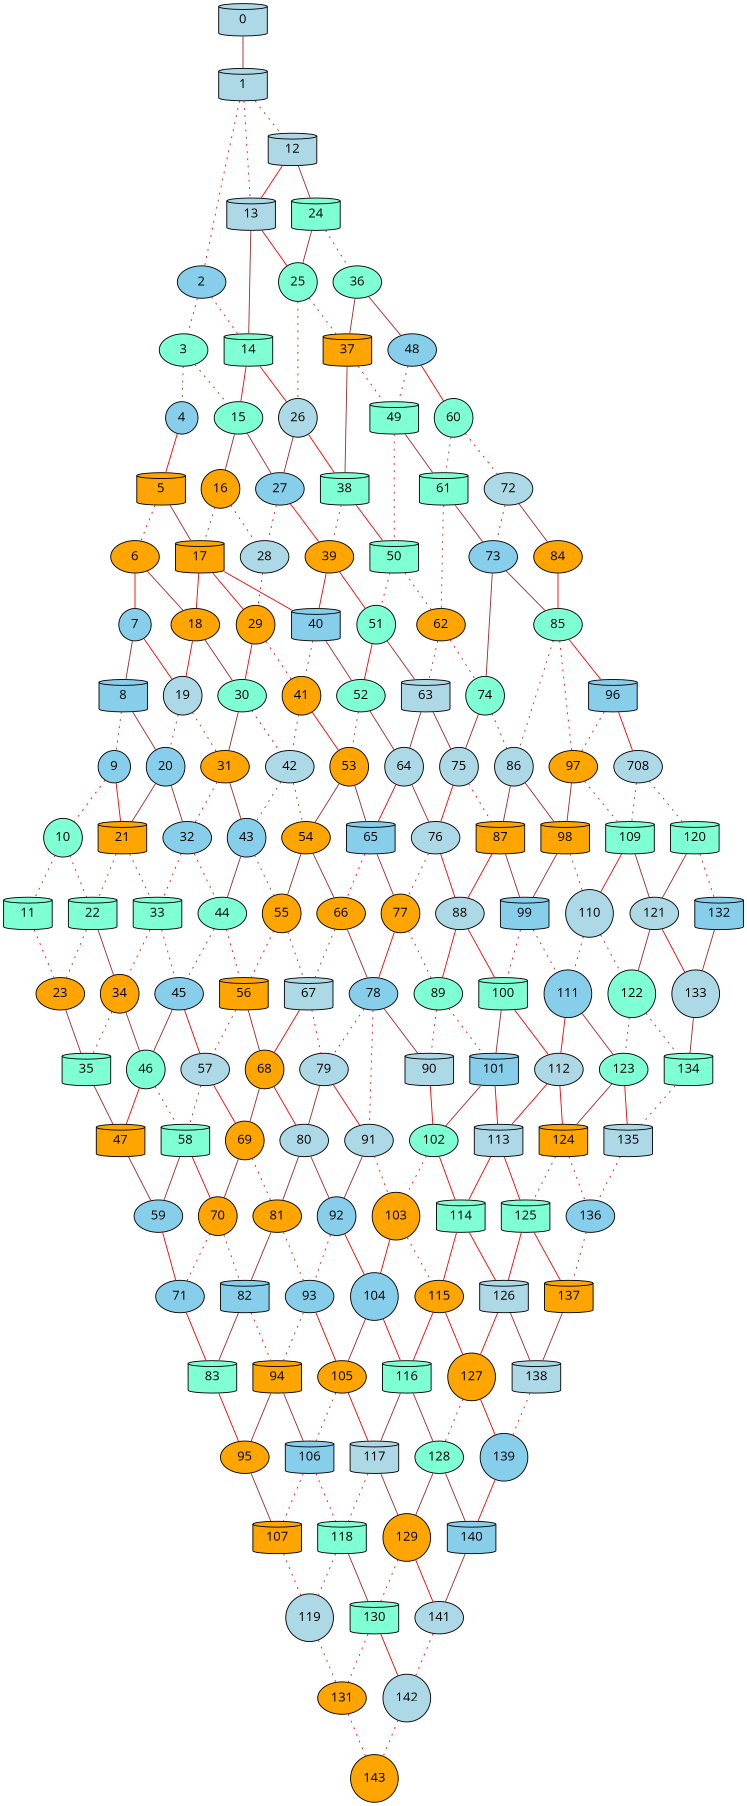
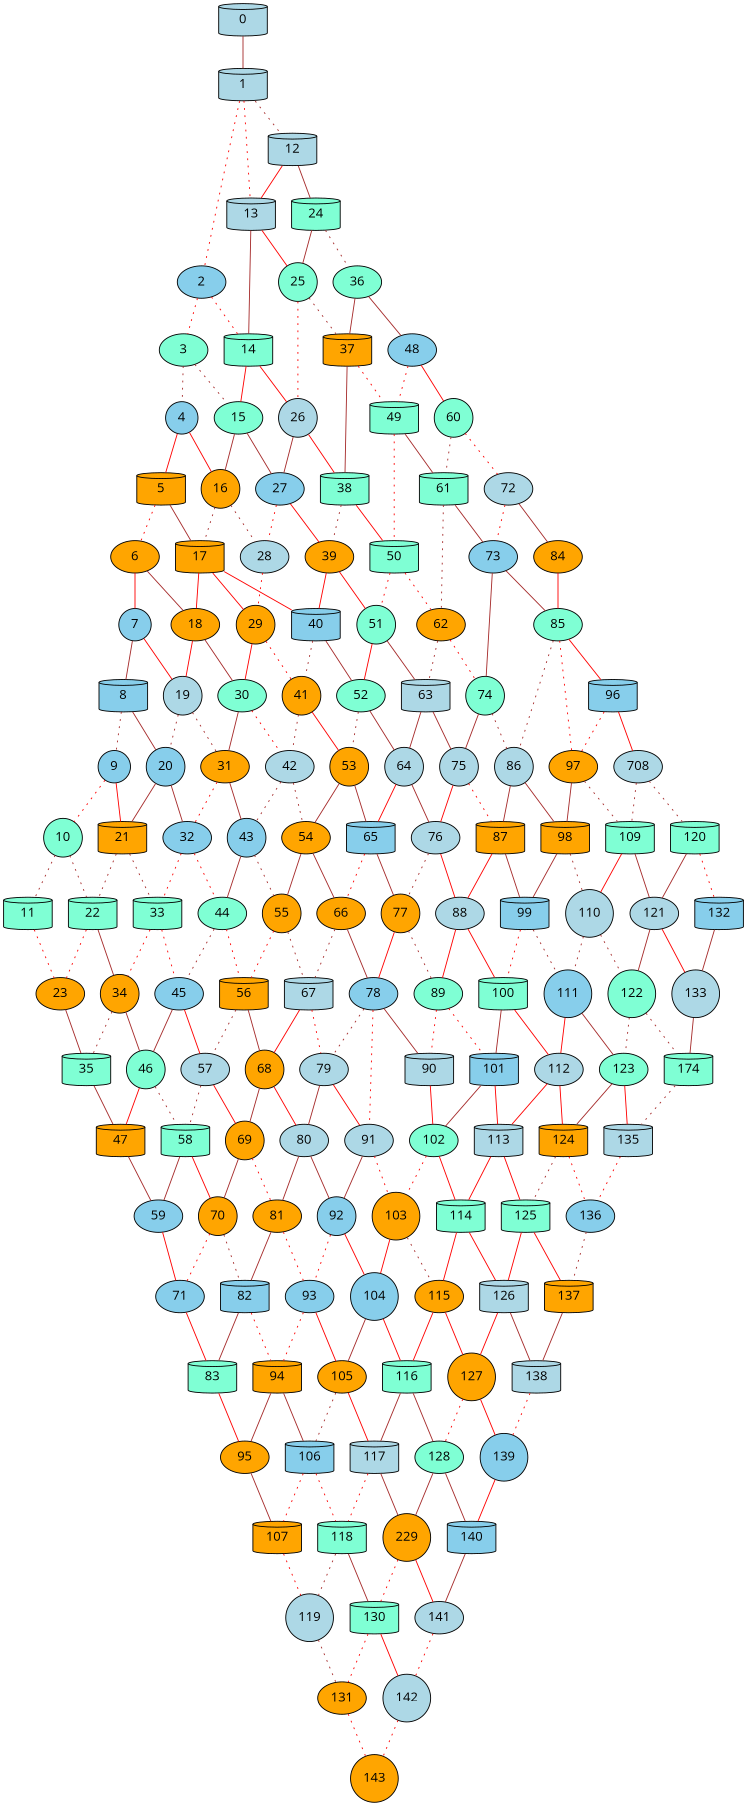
none -> (200, 452)
(688, 1069) -> (688, 1069)
(407, 1537) -> (407, 1537)
